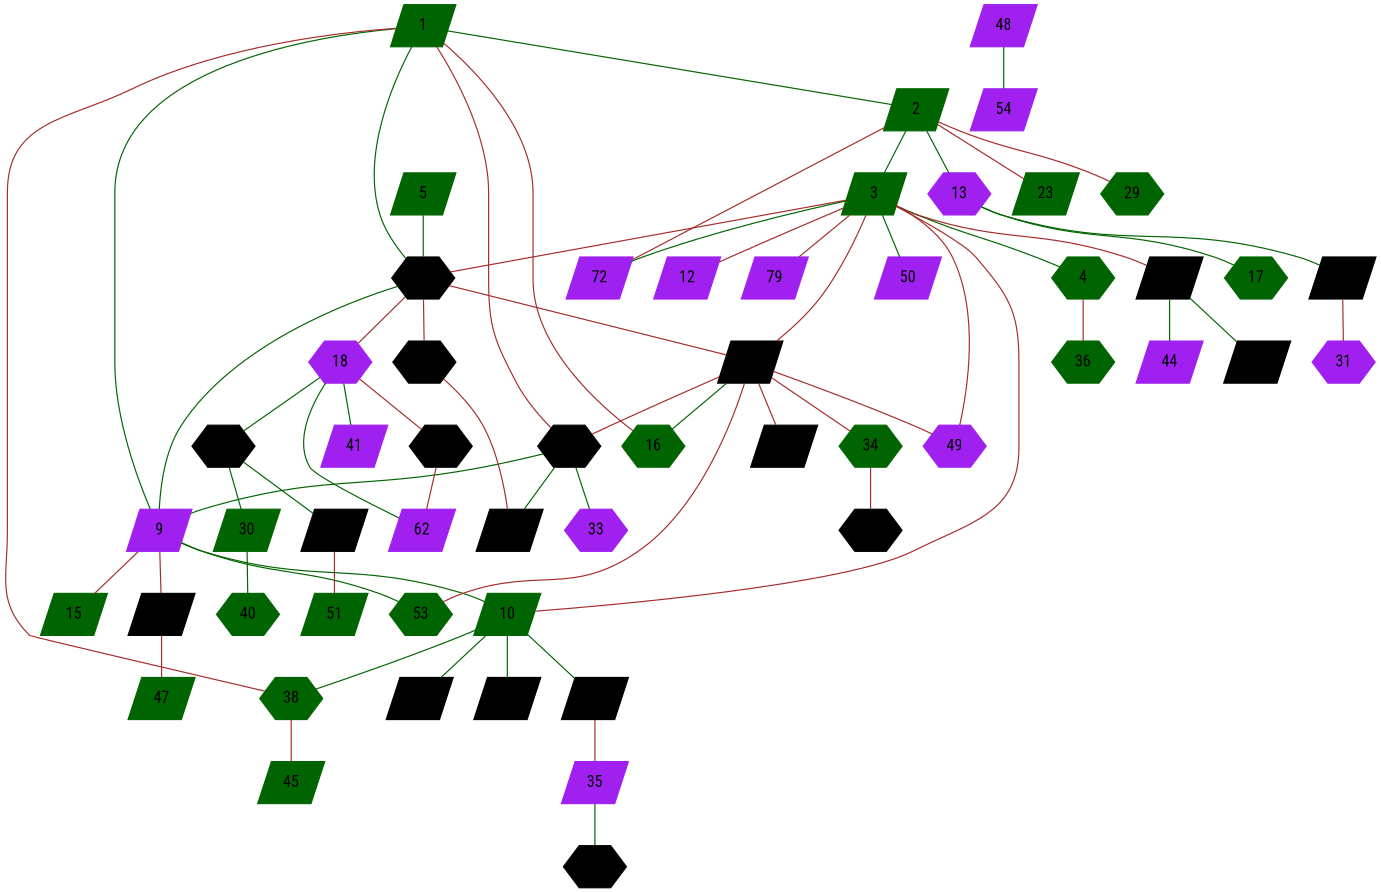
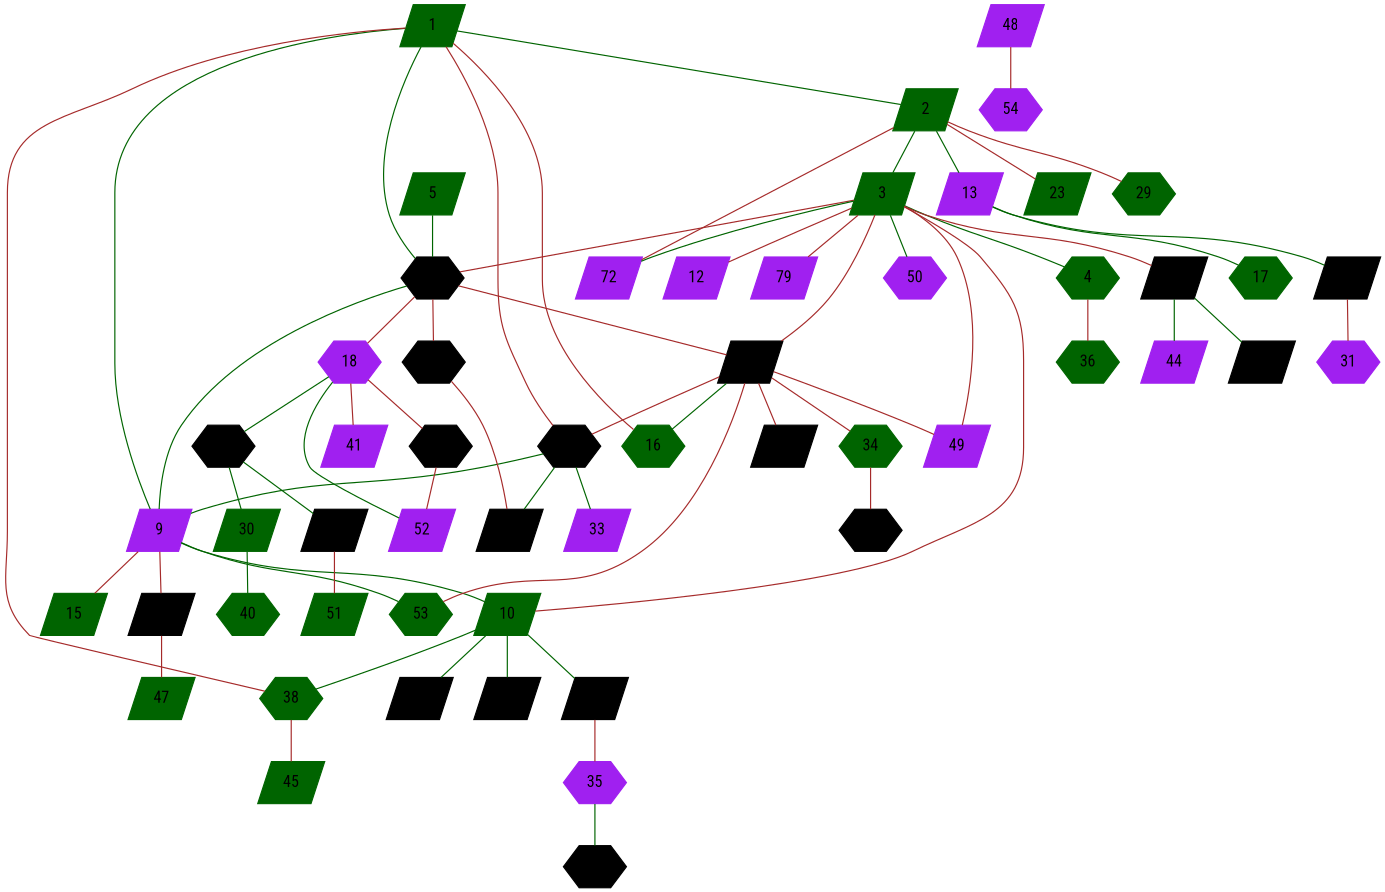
(1004, 68) -> (1011, 68)
(1004, 110) -> (1011, 110)
(959, 194) -> (970, 194)
(908, 278) -> (915, 278)
(347, 404) -> (352, 404)
(955, 446) -> (957, 446)
(422, 530) -> (422, 530)
(596, 530) -> (597, 530)
(595, 783) -> (595, 783)
